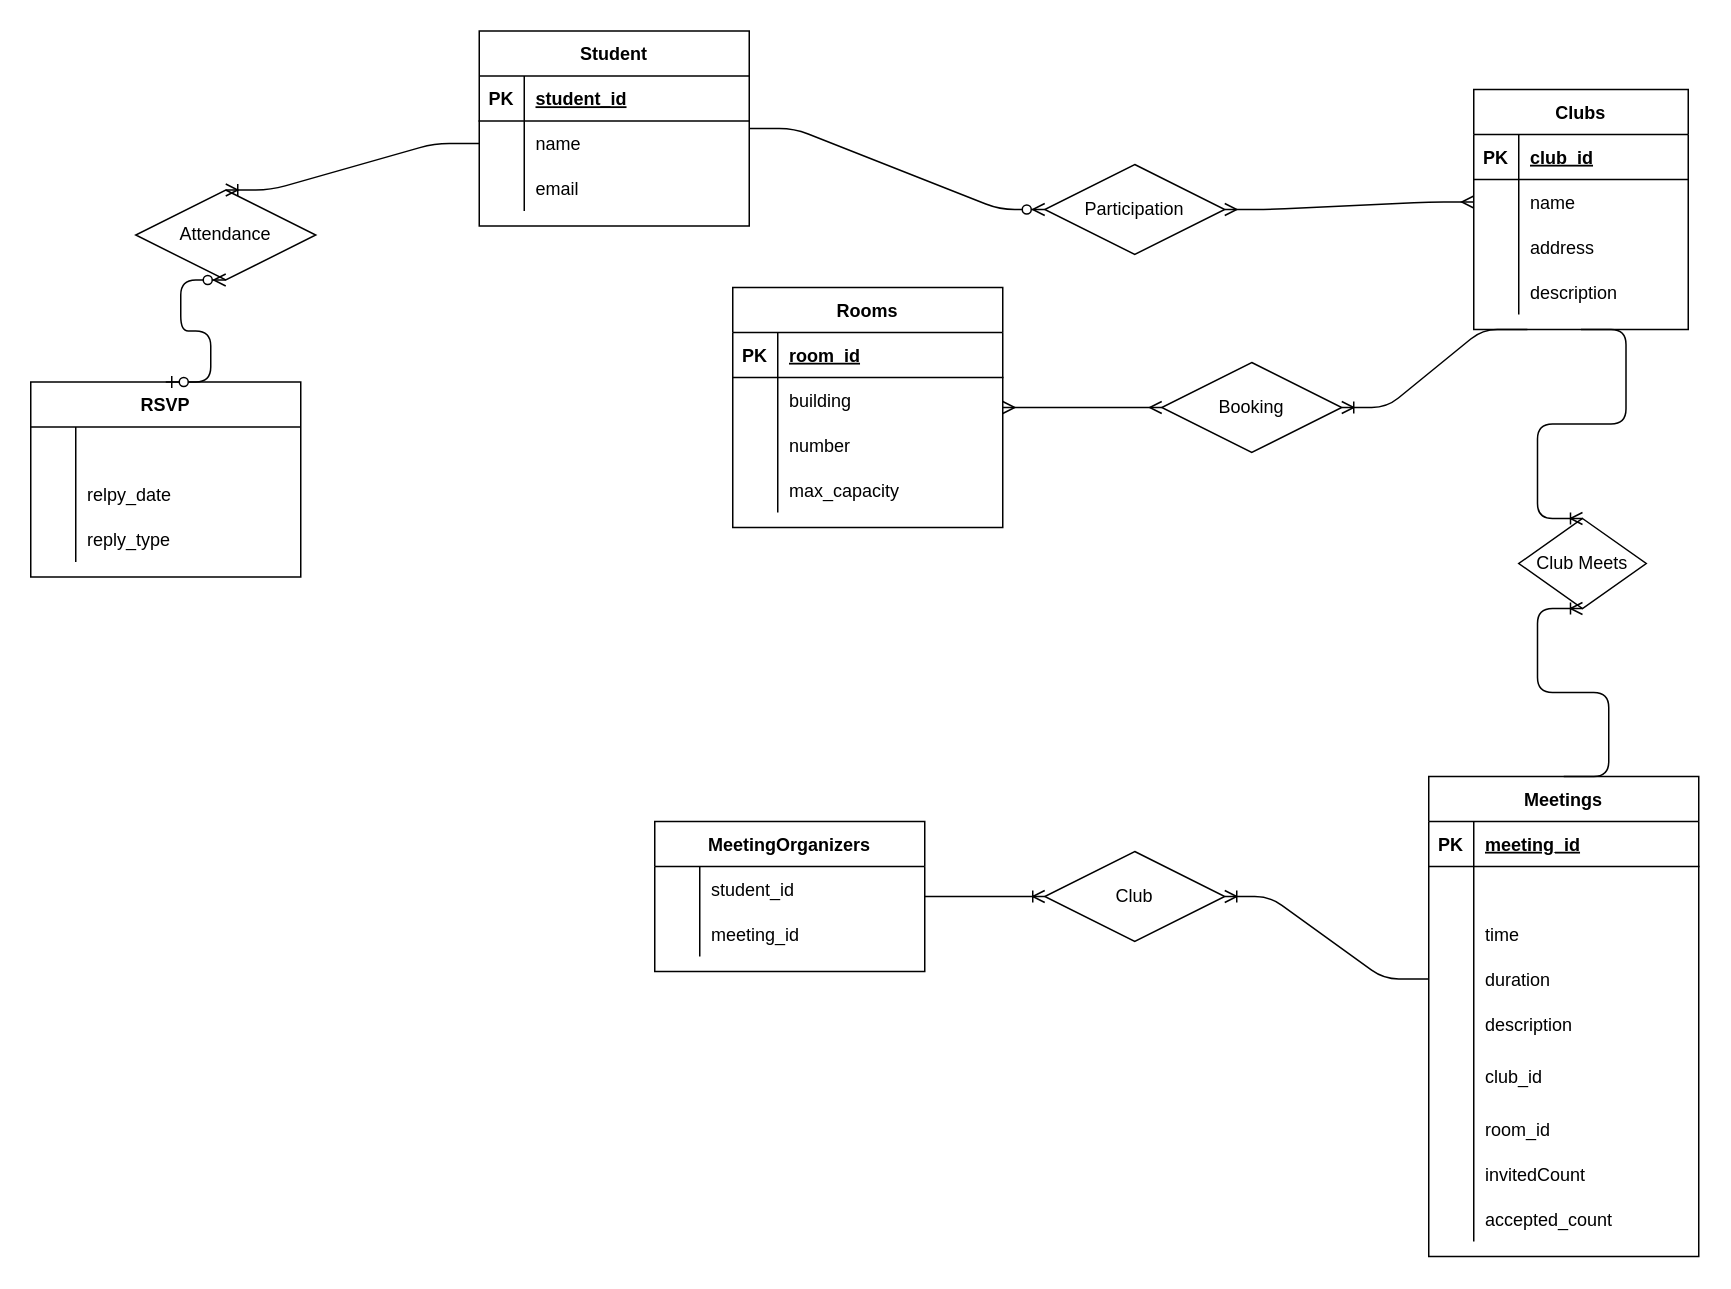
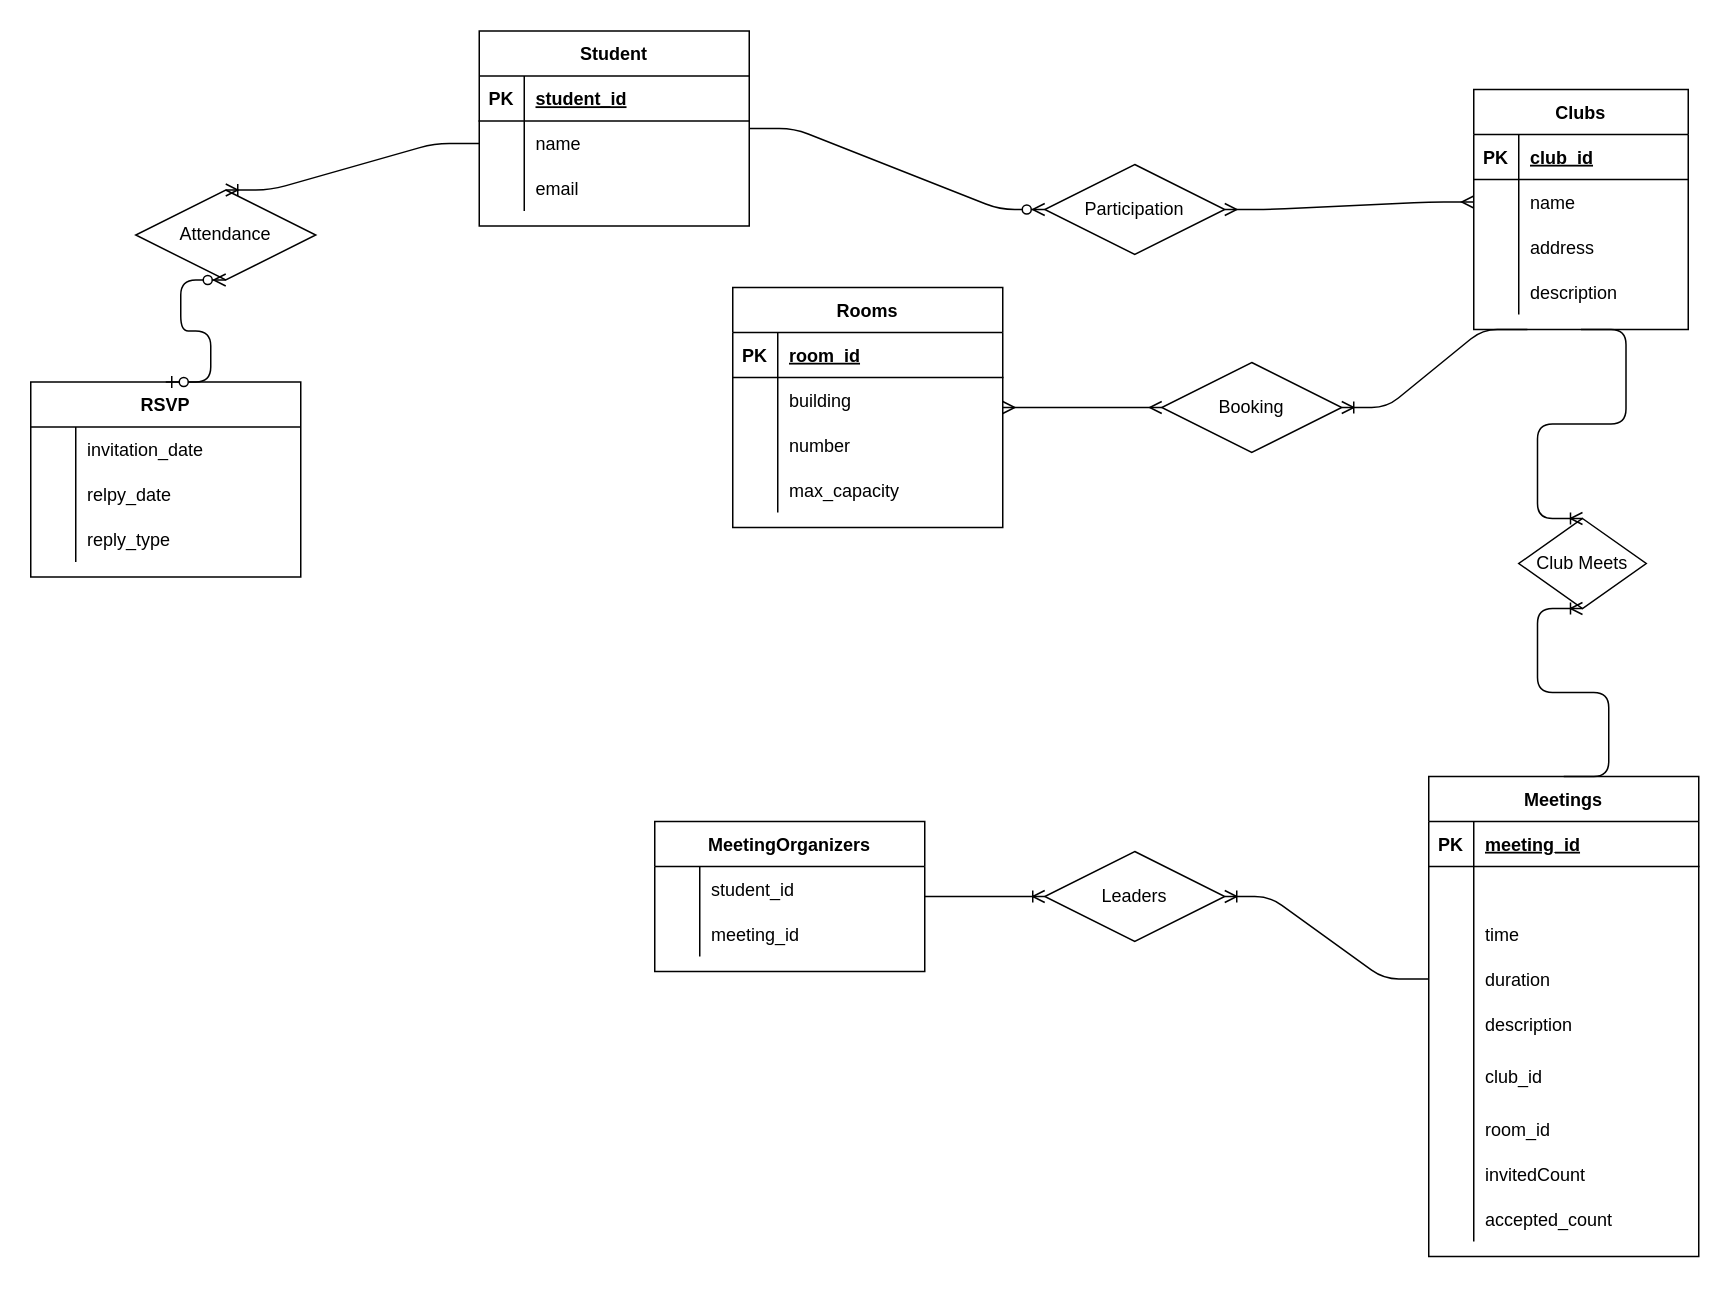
none -> (188, 449)
(1135, 896) -> (1135, 896)
